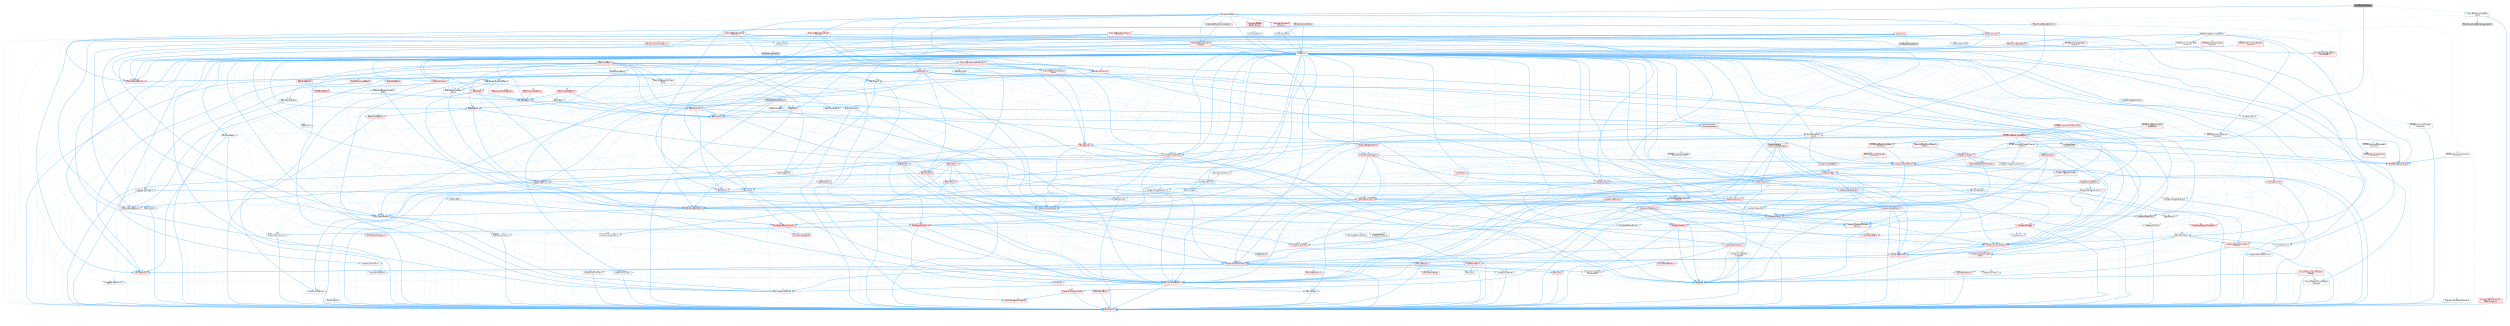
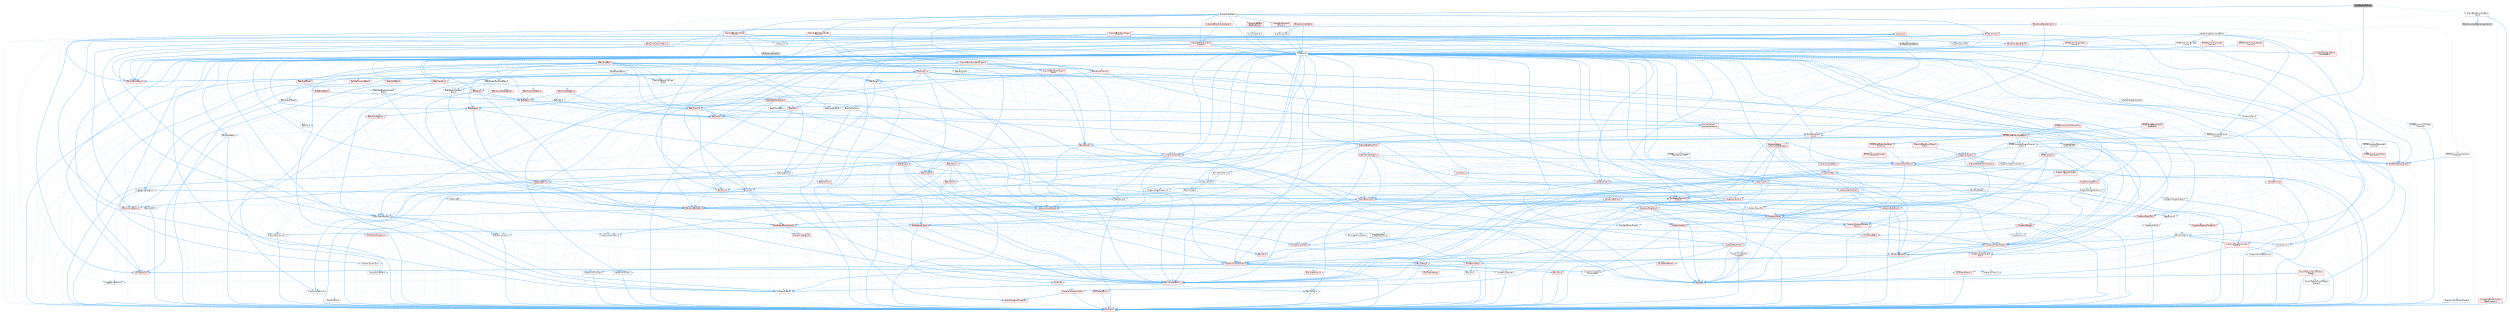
(984, 42) -> (1568, 38)
(1142, 296) -> (1142, 296)
